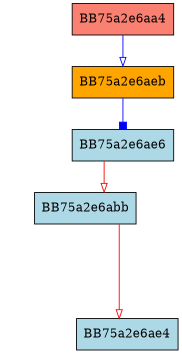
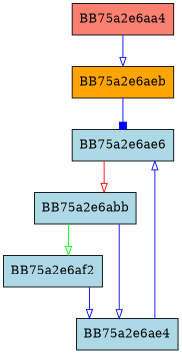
none -> (155, 244)
(119, 267) -> (119, 267)
none -> (53, 271)
